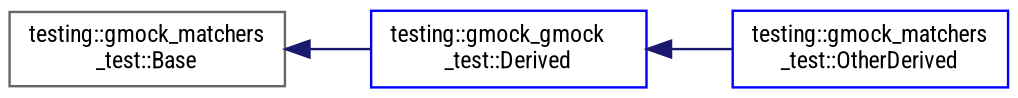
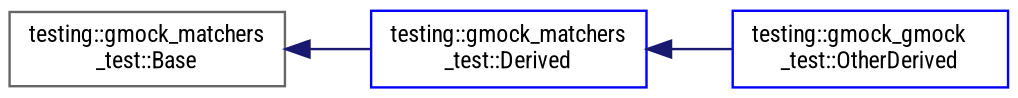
(509, 49) -> (509, 49)
(870, 49) -> (870, 49)
